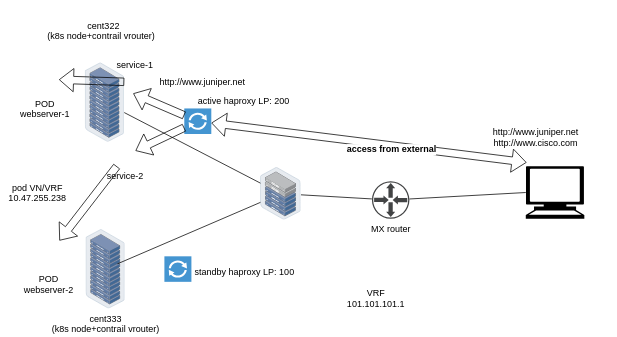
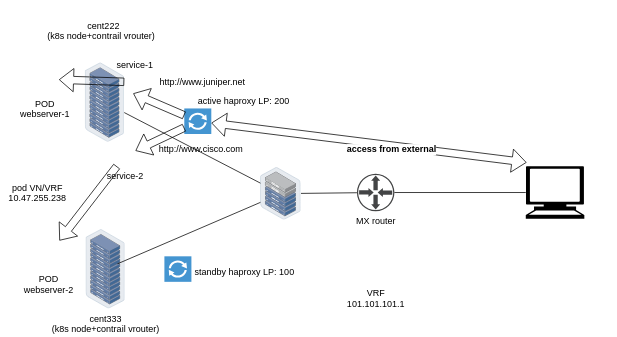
(111, 31) -> (111, 31)
(536, 138) -> none
none -> (201, 149)
(390, 200) -> (375, 192)
